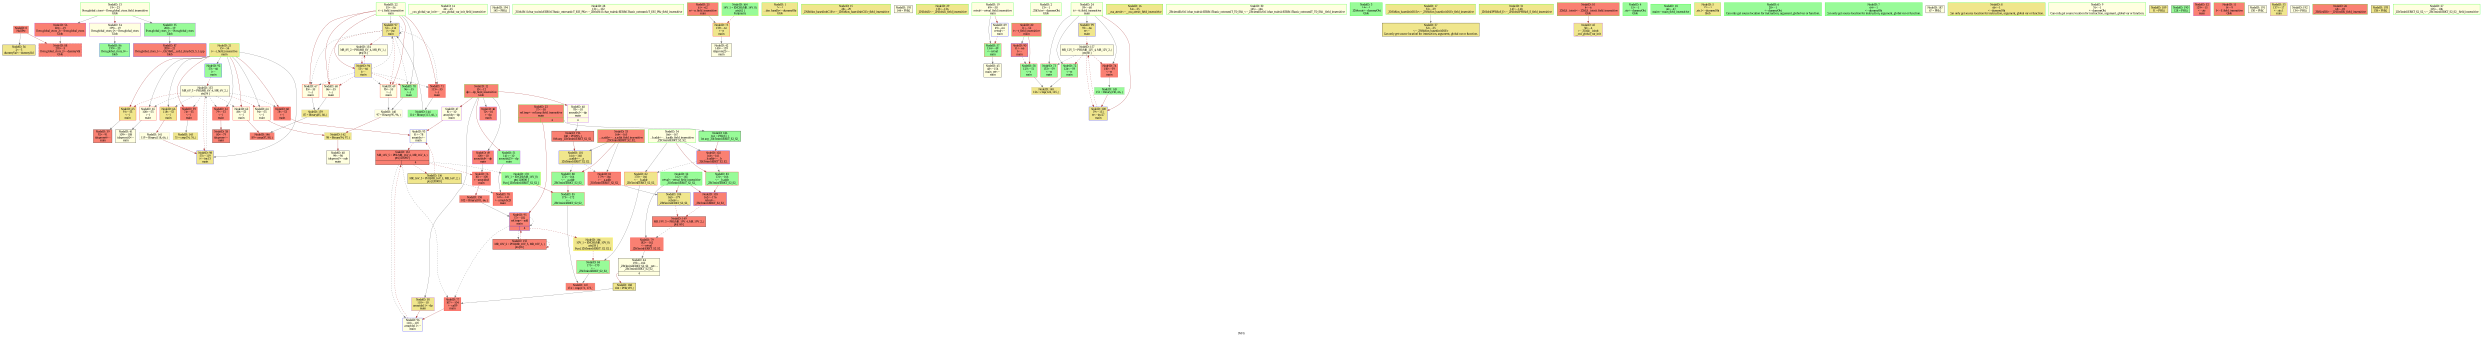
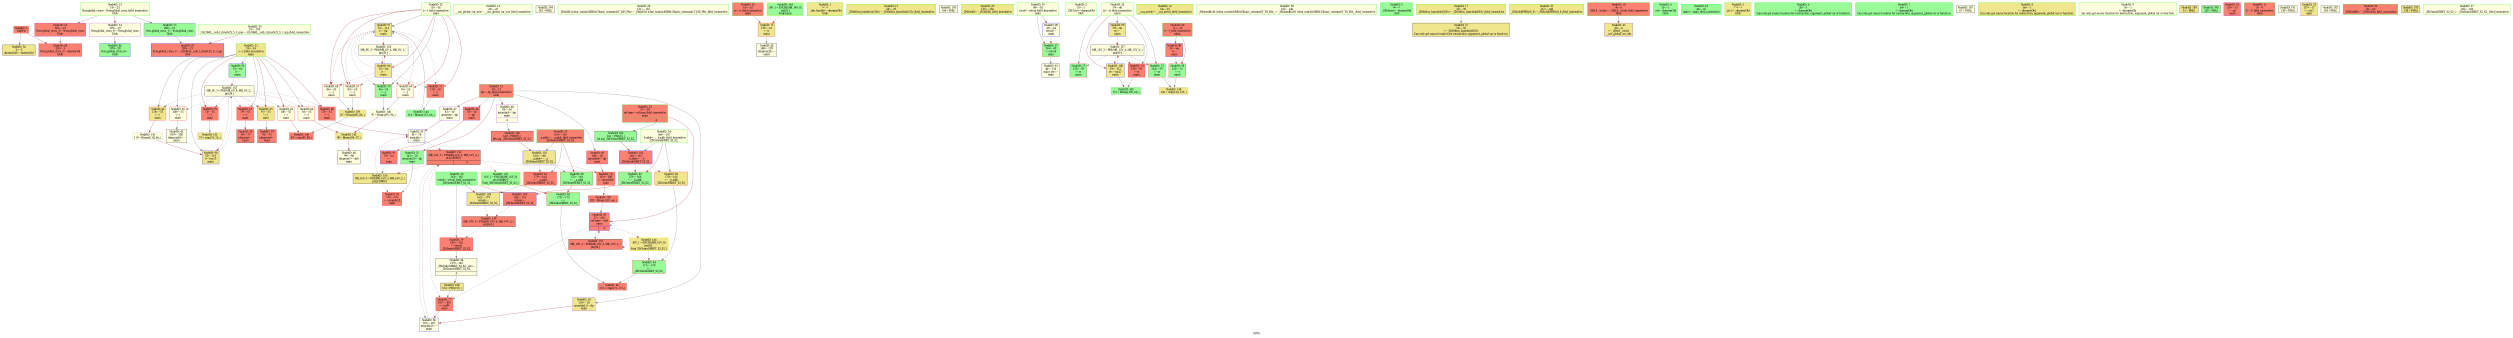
none -> (255, 30)
(1105, 100) -> (1121, 81)
none -> (389, 157)
